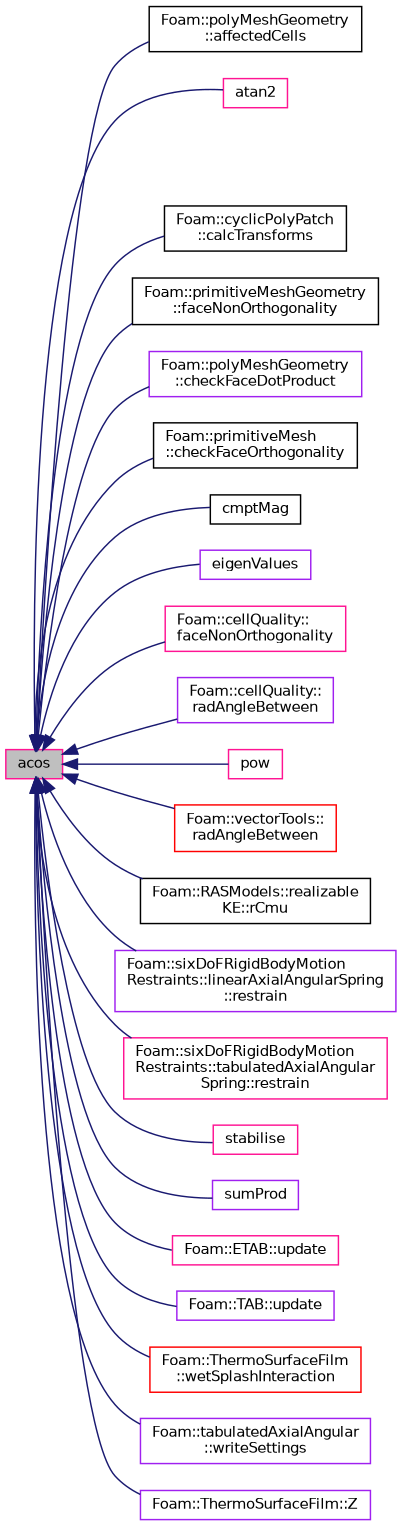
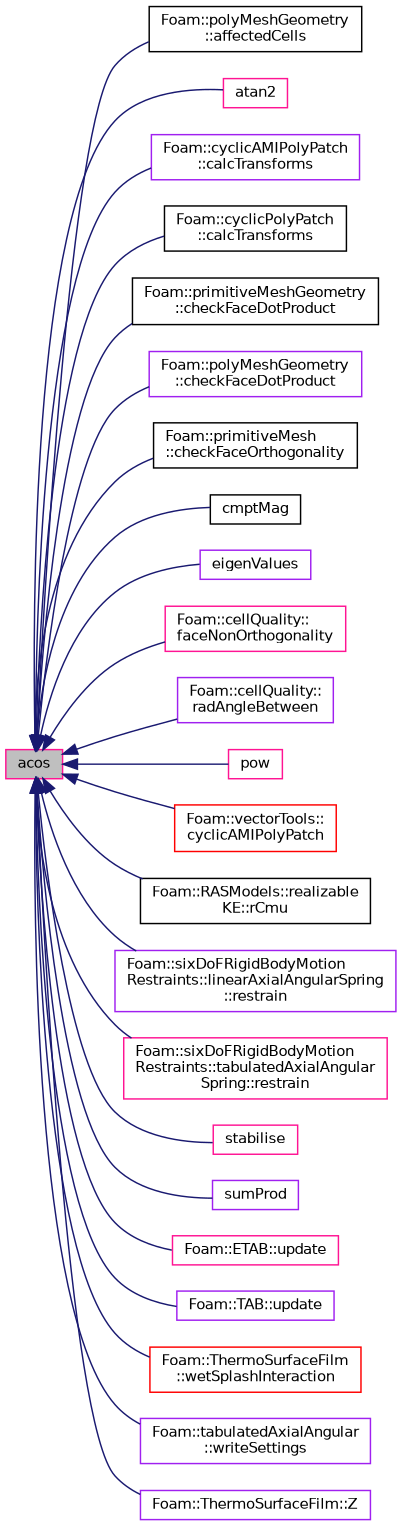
none -> (255, 157)
(255, 301) -> (255, 301)
(255, 828) -> (255, 828)
